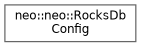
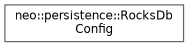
(70, 23) -> (94, 23)
